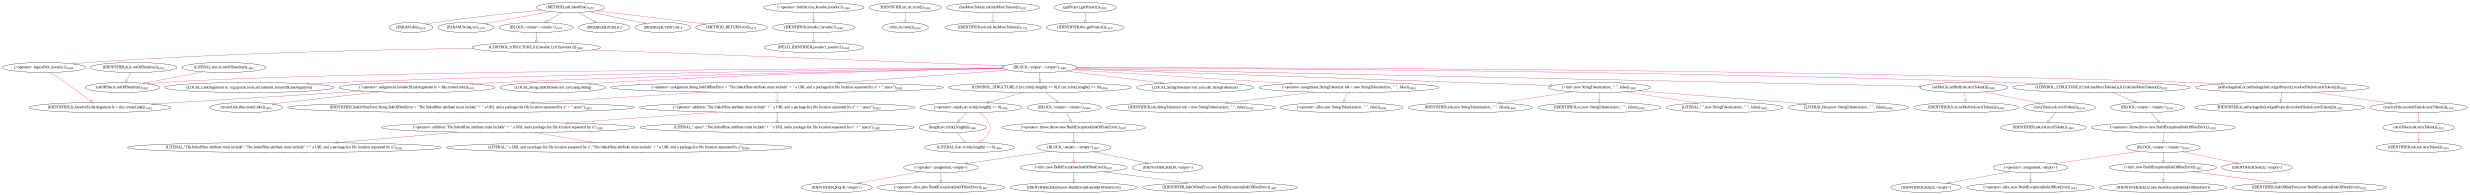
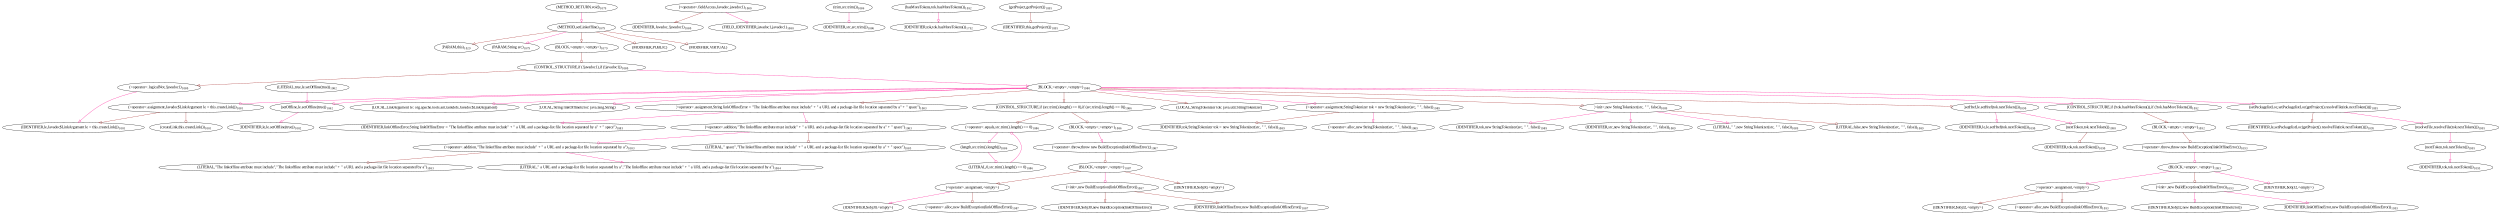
(485, 16) -> (516, 37)
(905, 16) -> (849, 16)
(993, 16) -> (938, 16)
(586, 17) -> (615, 37)
(649, 17) -> (582, 16)
(814, 36) -> (736, 17)
(129, 76) -> (290, 117)
(963, 116) -> (994, 137)
(990, 127) -> (1021, 149)
